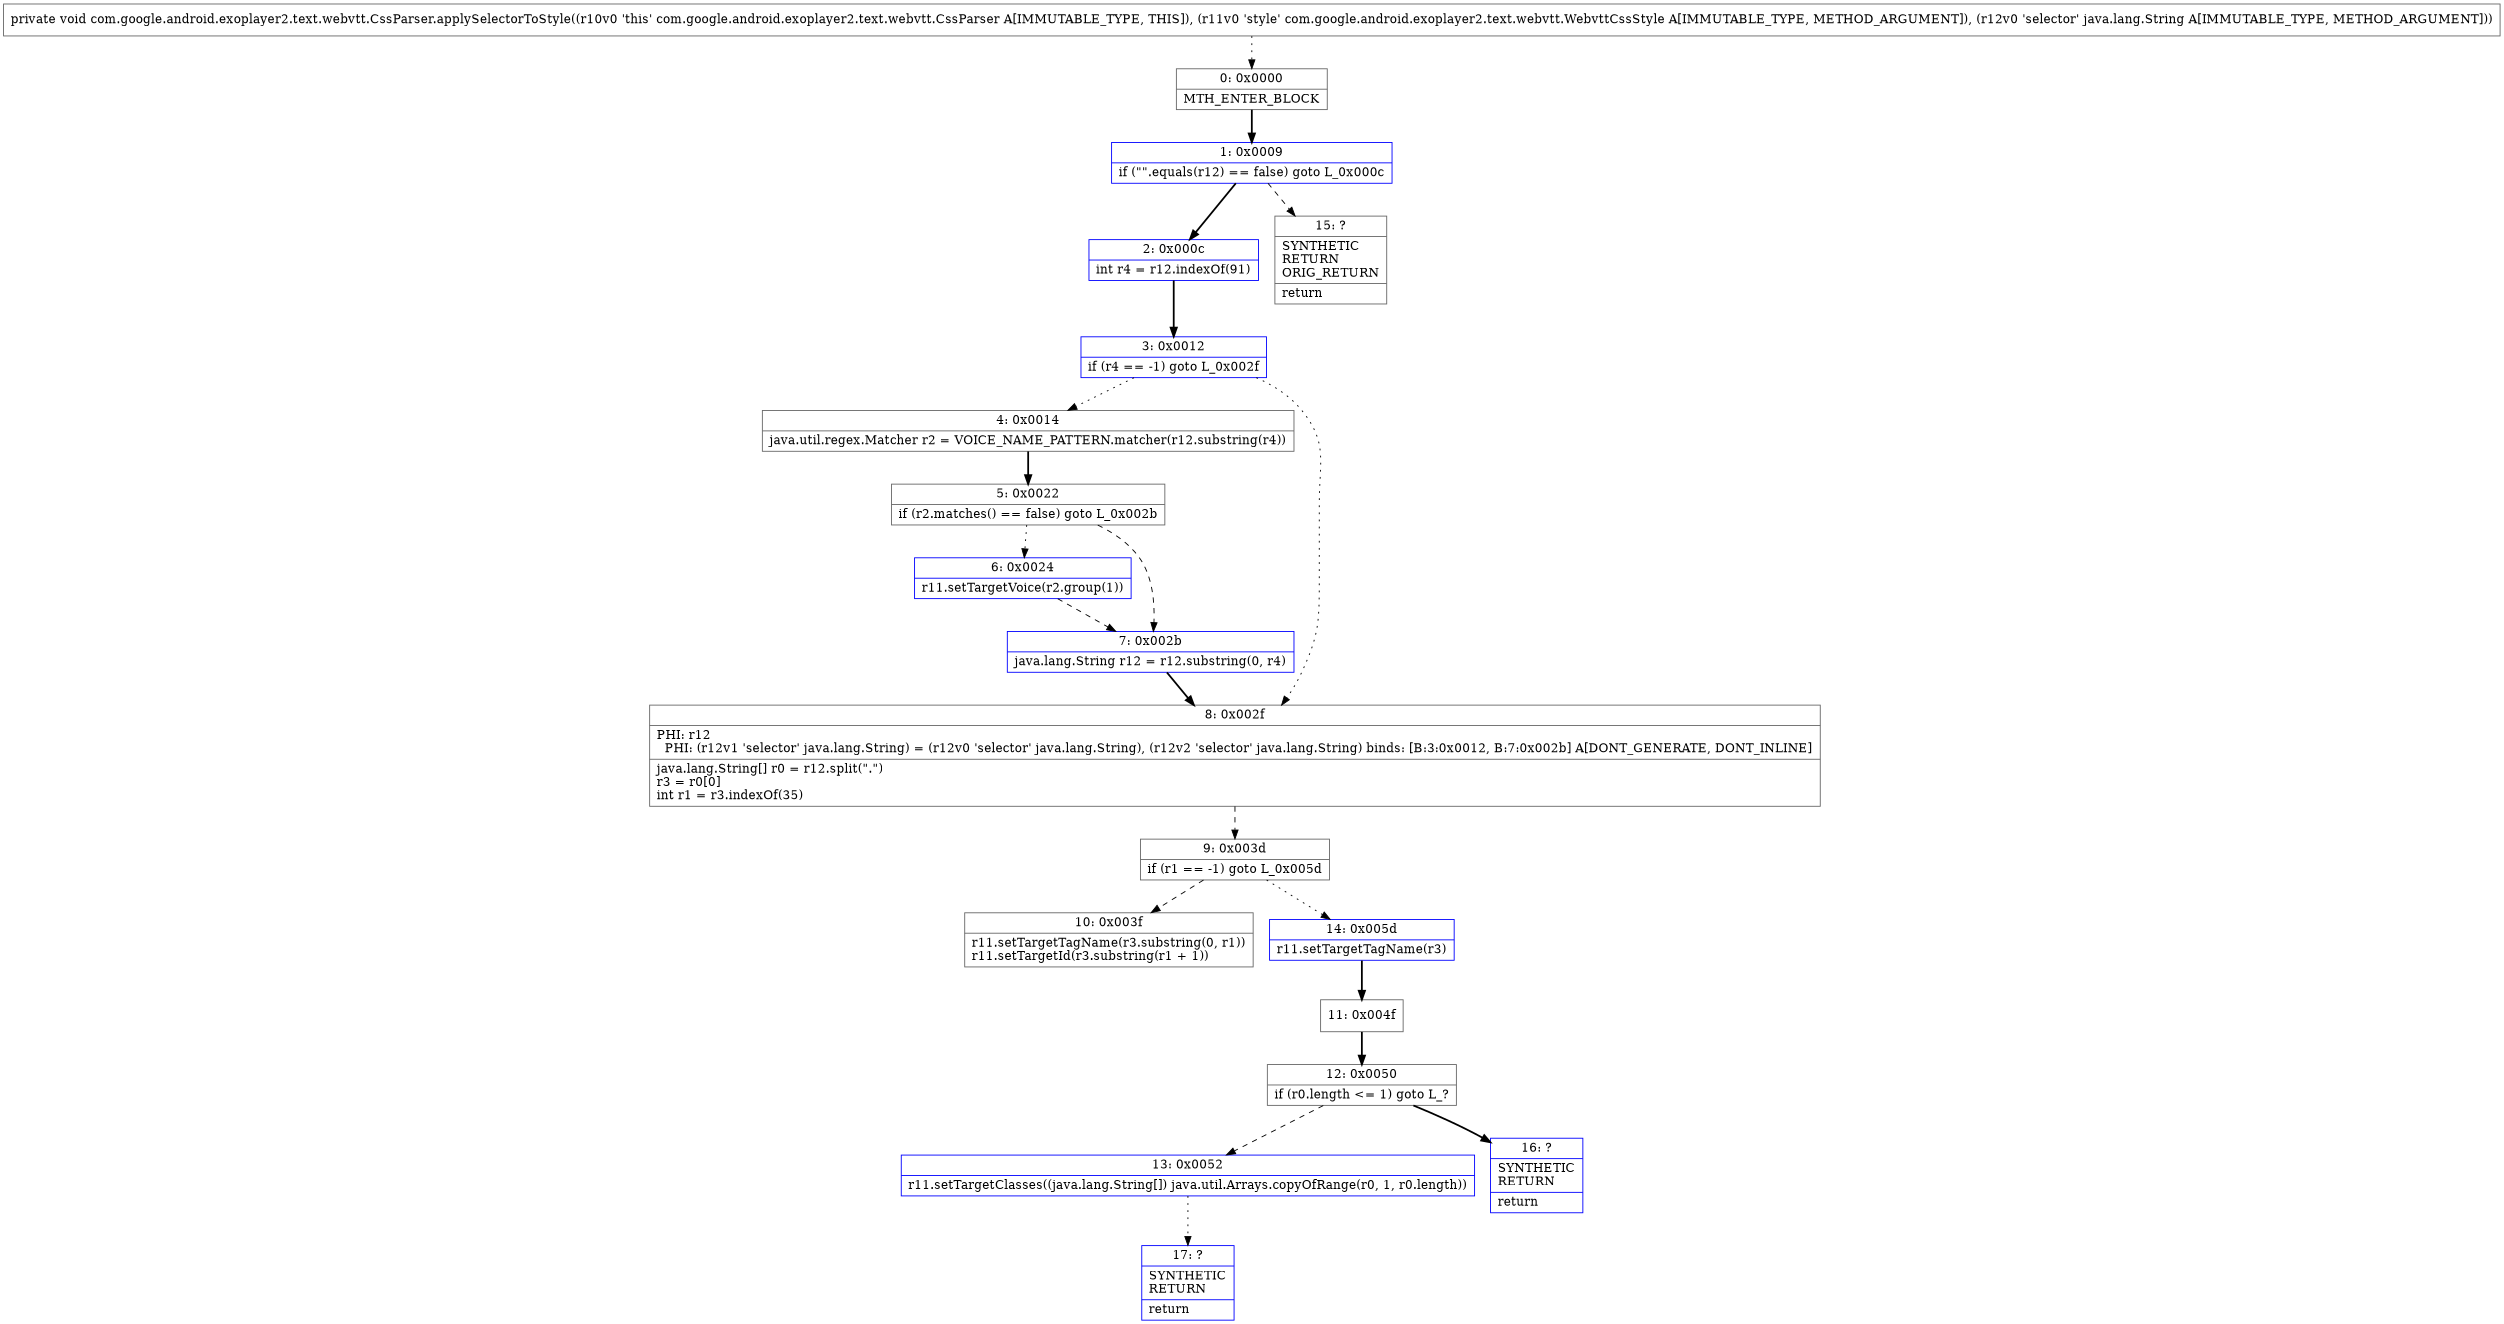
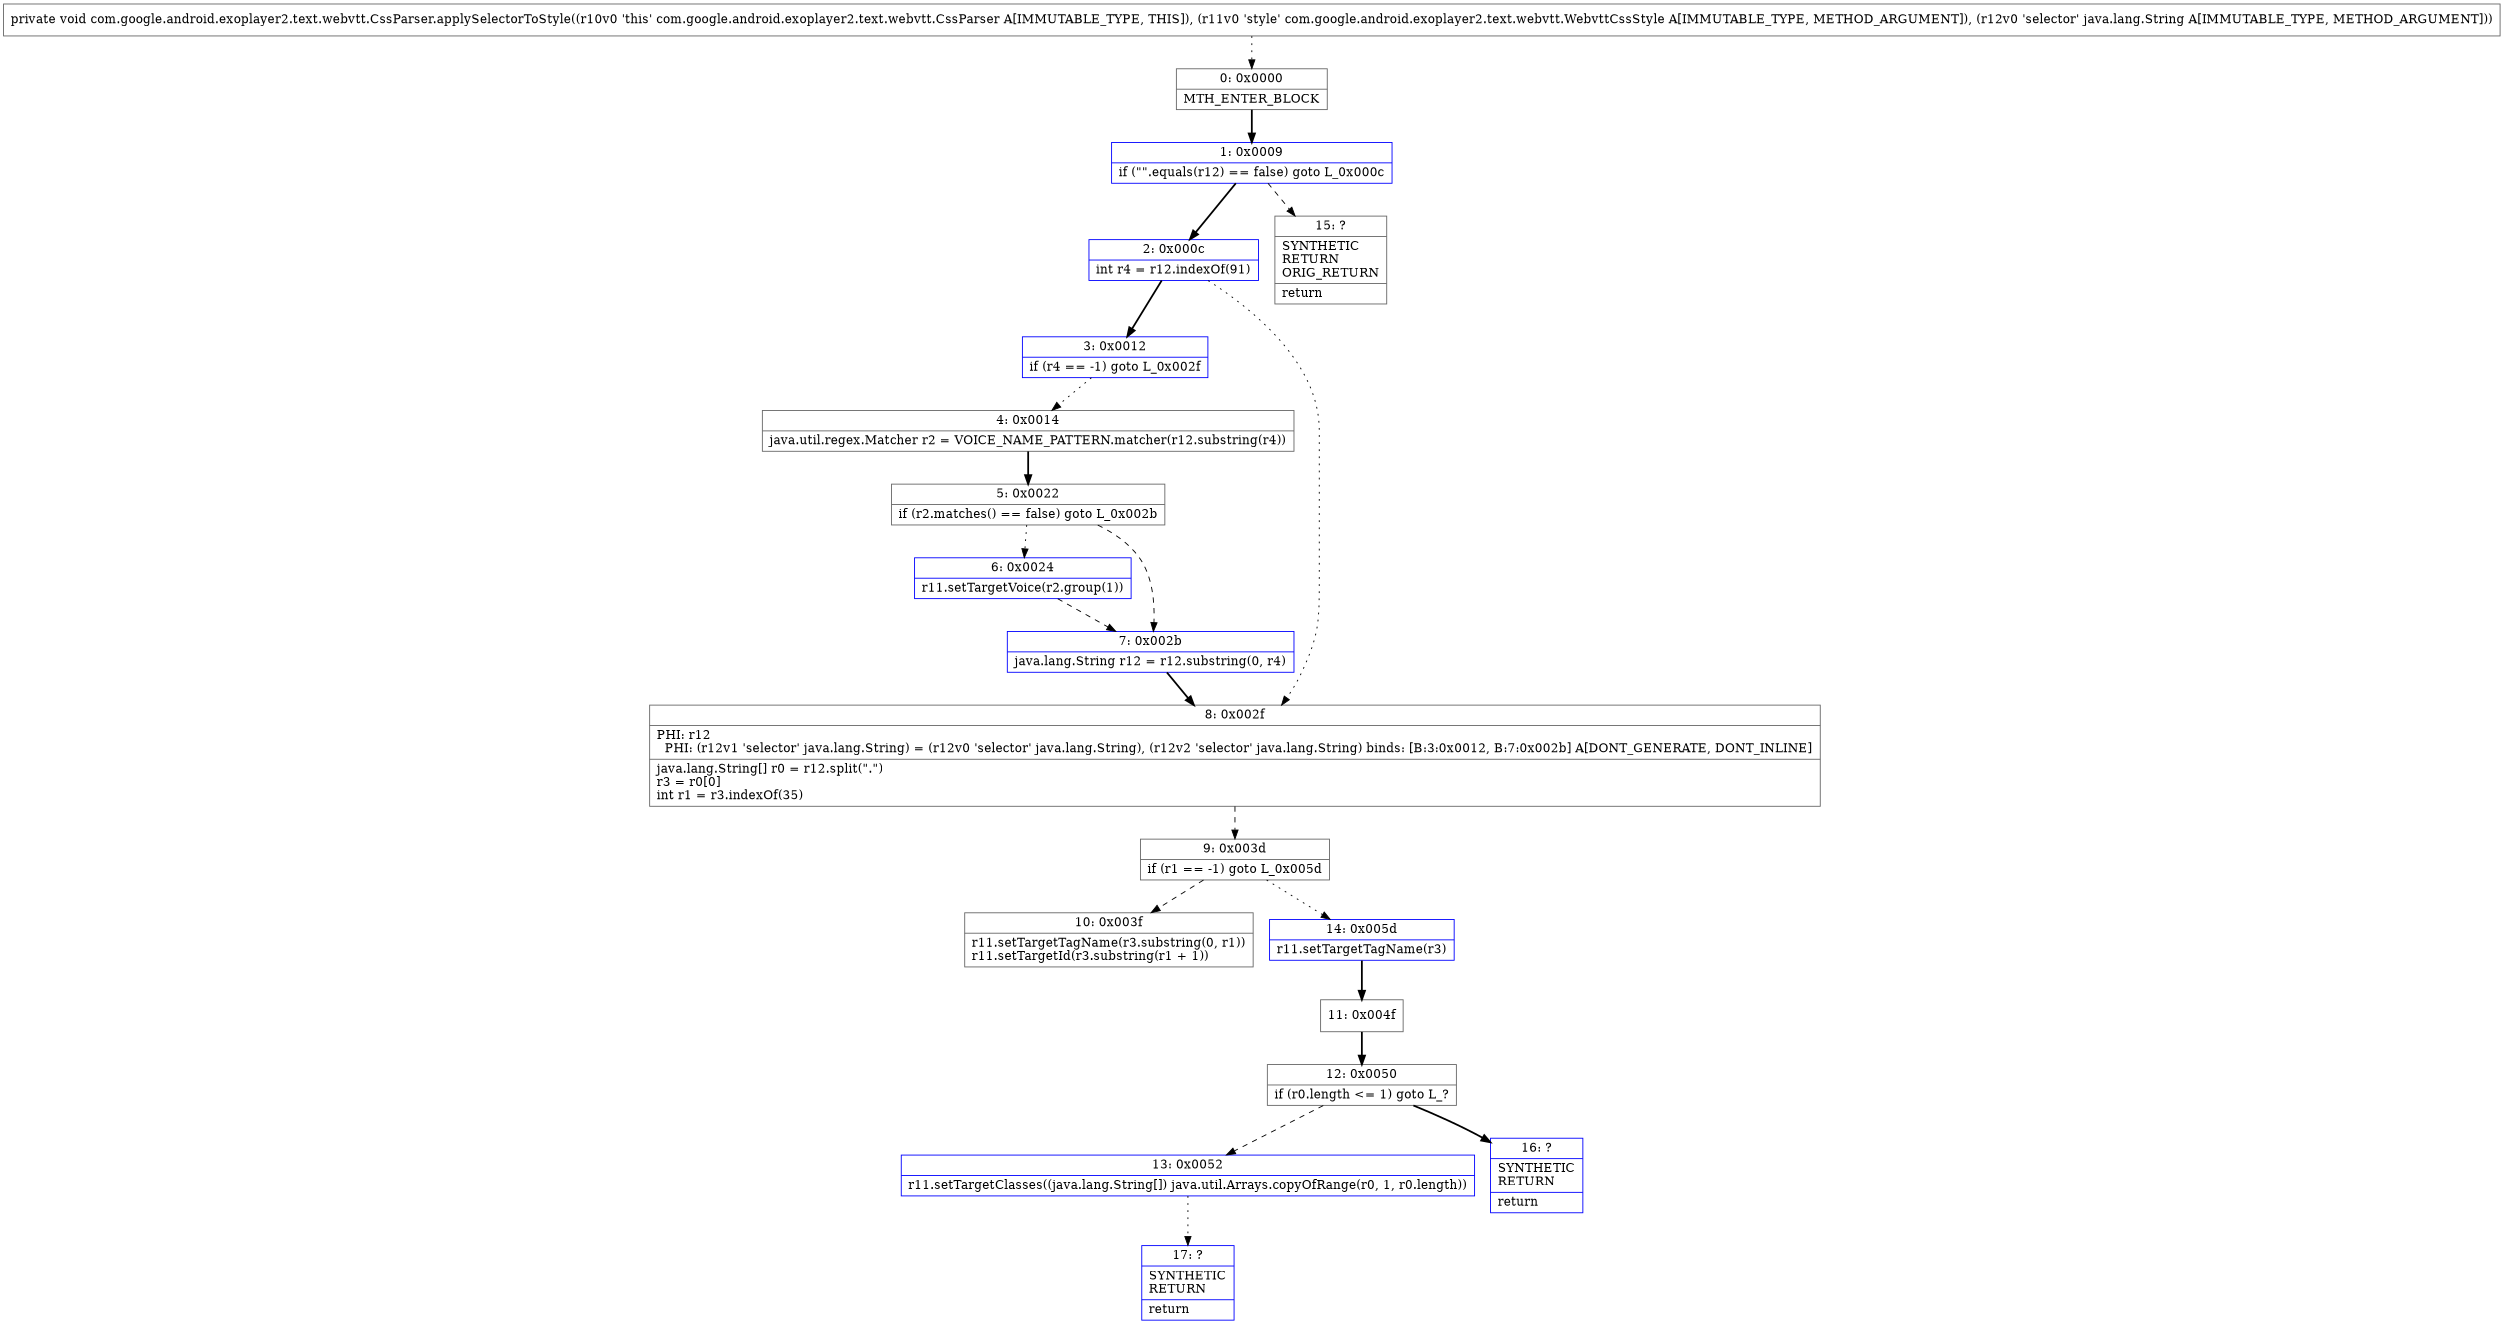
(1319, 527) -> (1319, 471)
